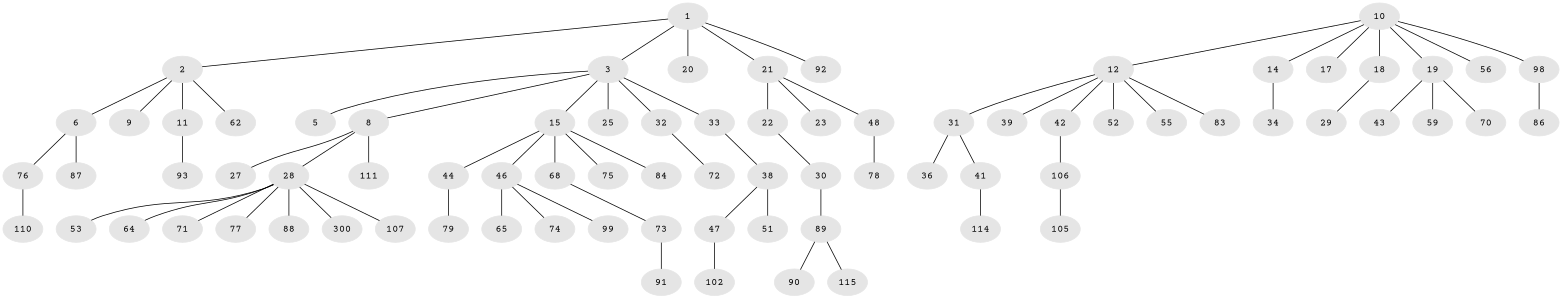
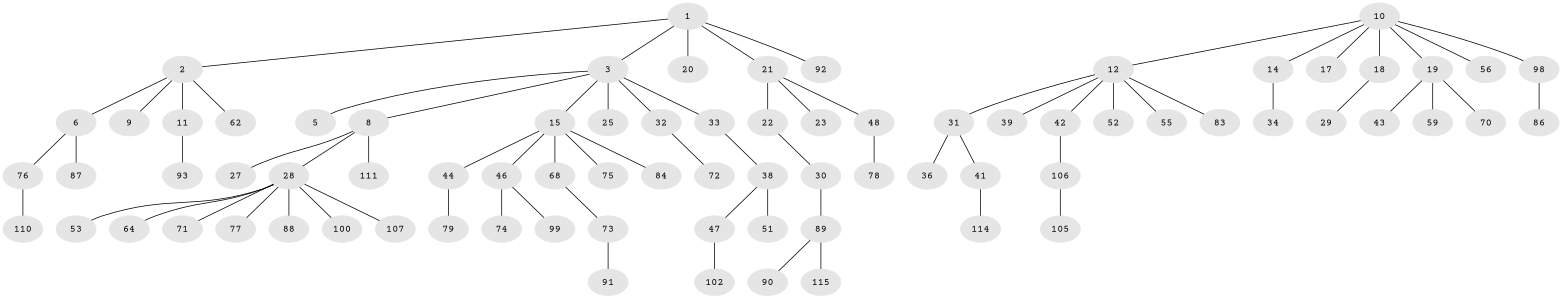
(342, 229) -> (342, 229)
(502, 229) -> none
